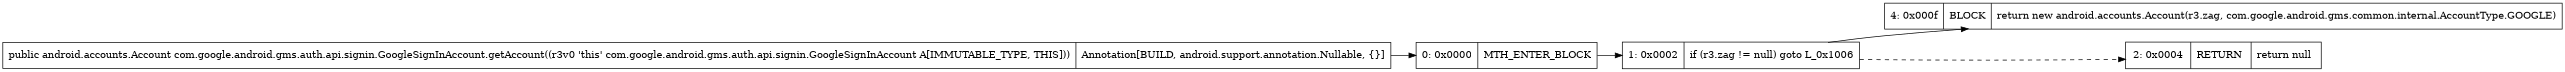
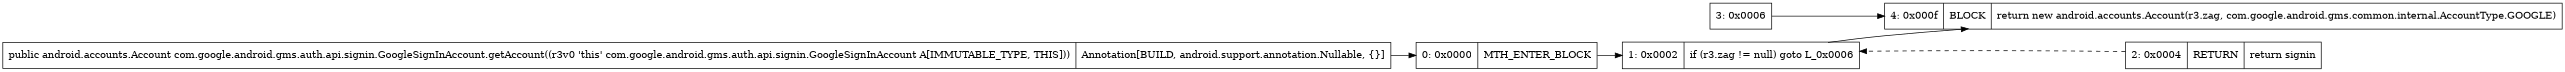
none -> (1741, 16)
(1772, 55) -> (1772, 55)
(2284, 55) -> (2283, 55)
(1989, 60) -> (1996, 51)
